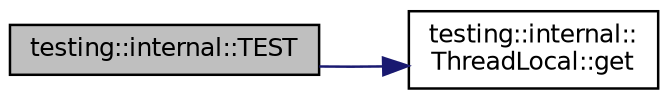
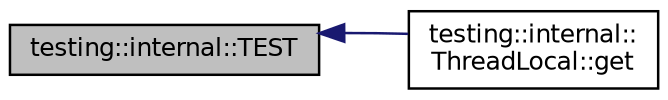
(351, 67) -> (376, 33)
